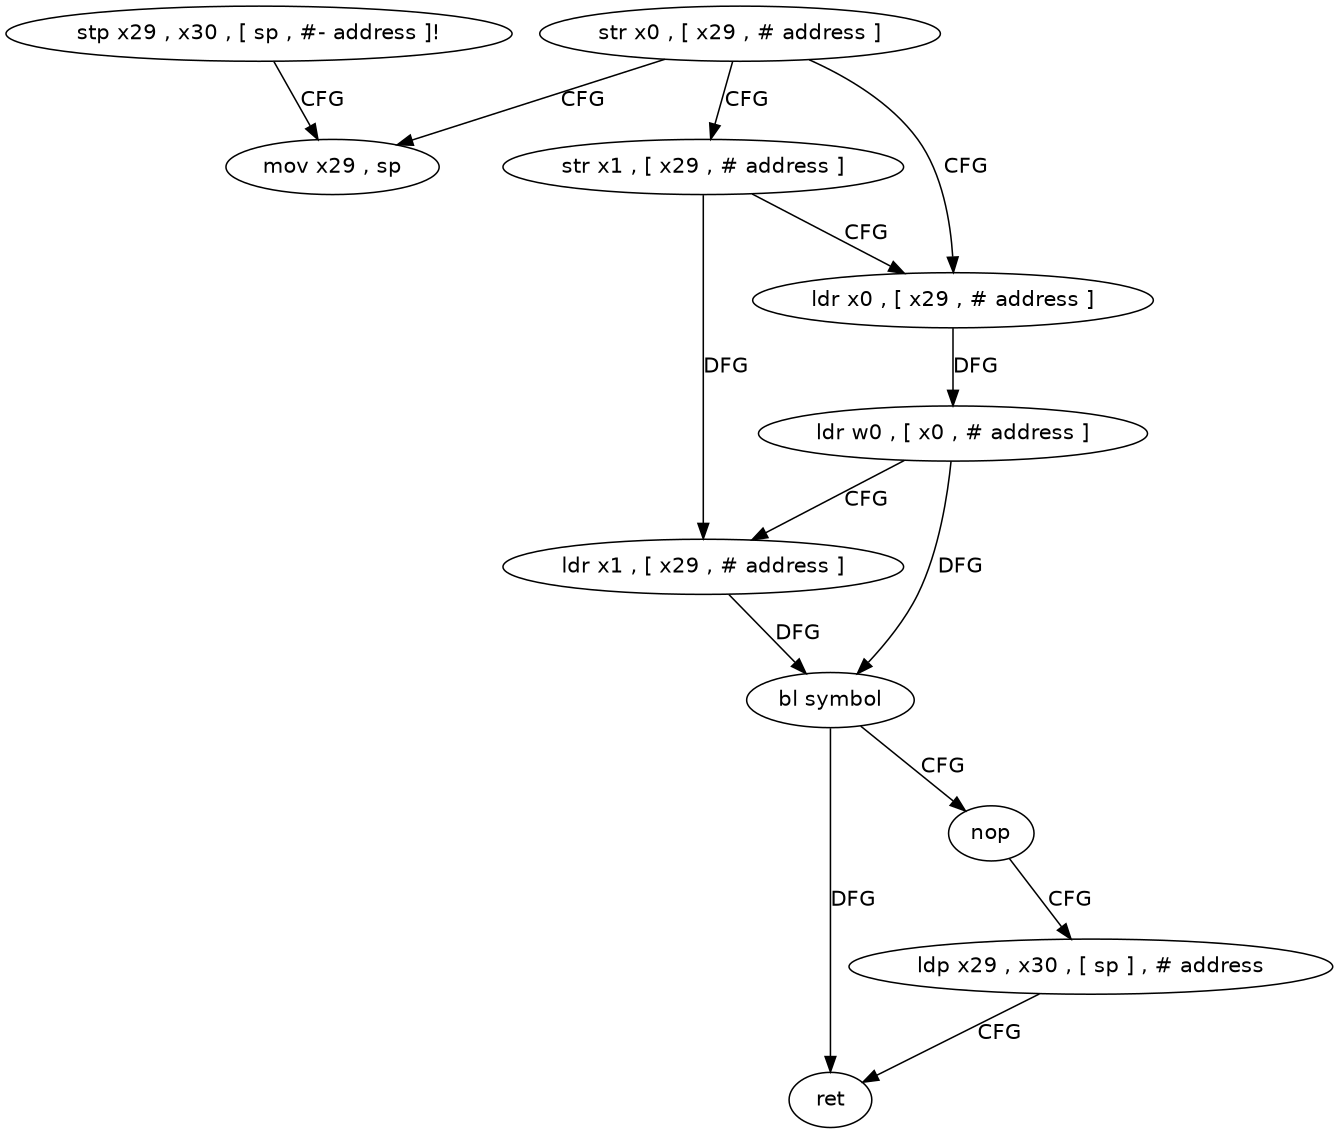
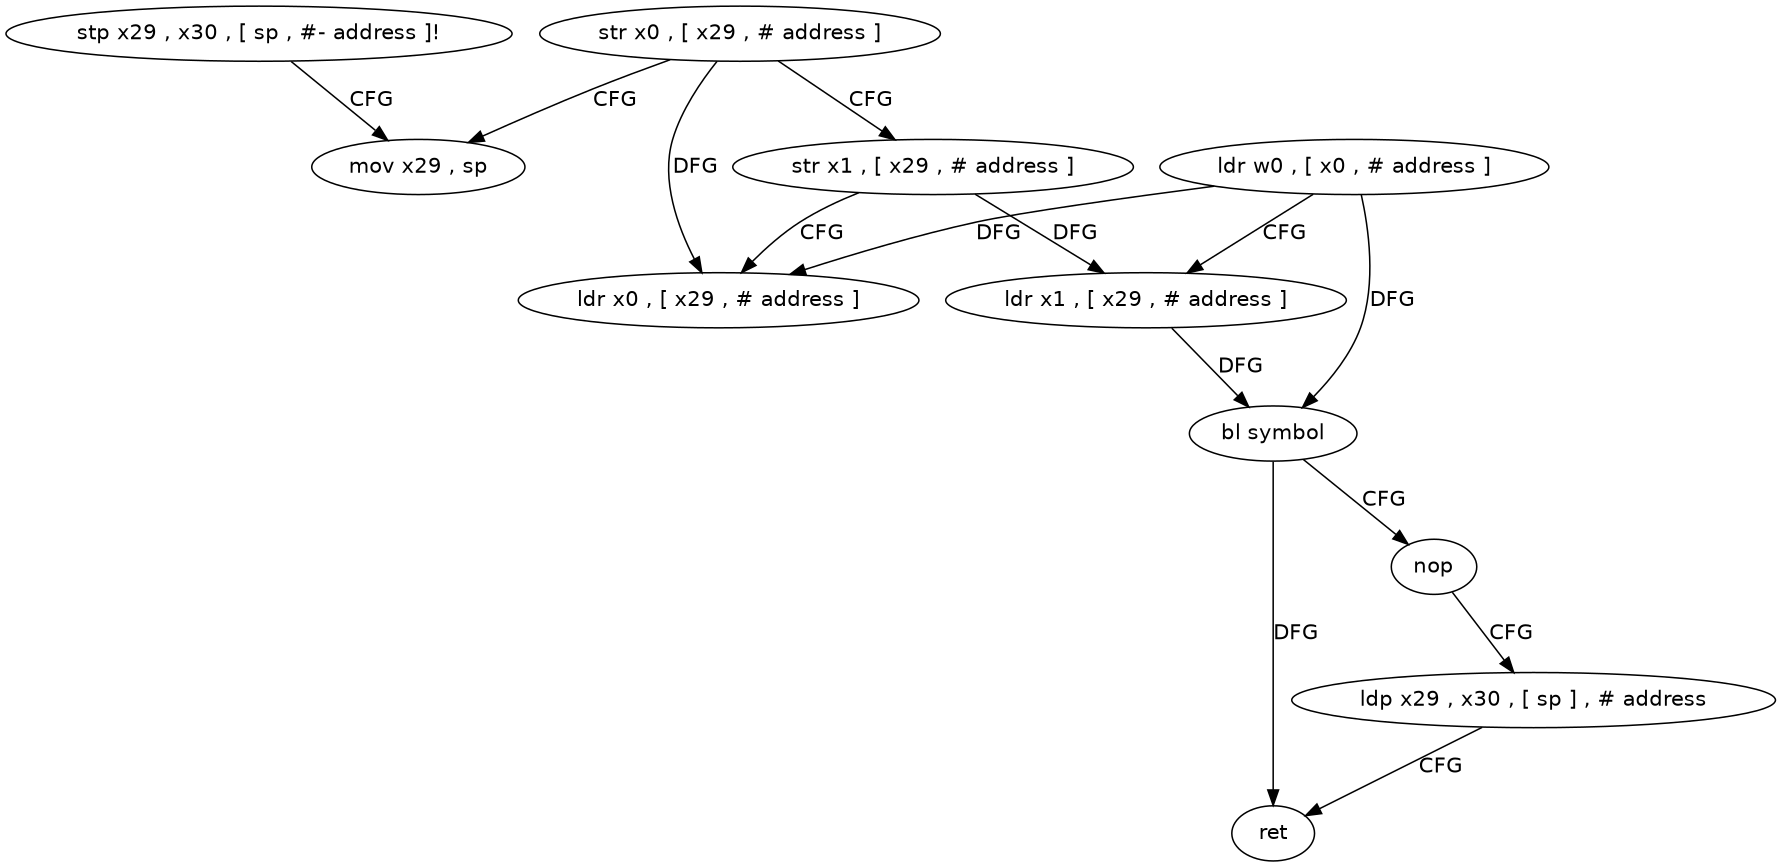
(966, 167) -> (696, 167)
(953, 359) -> (1028, 213)
